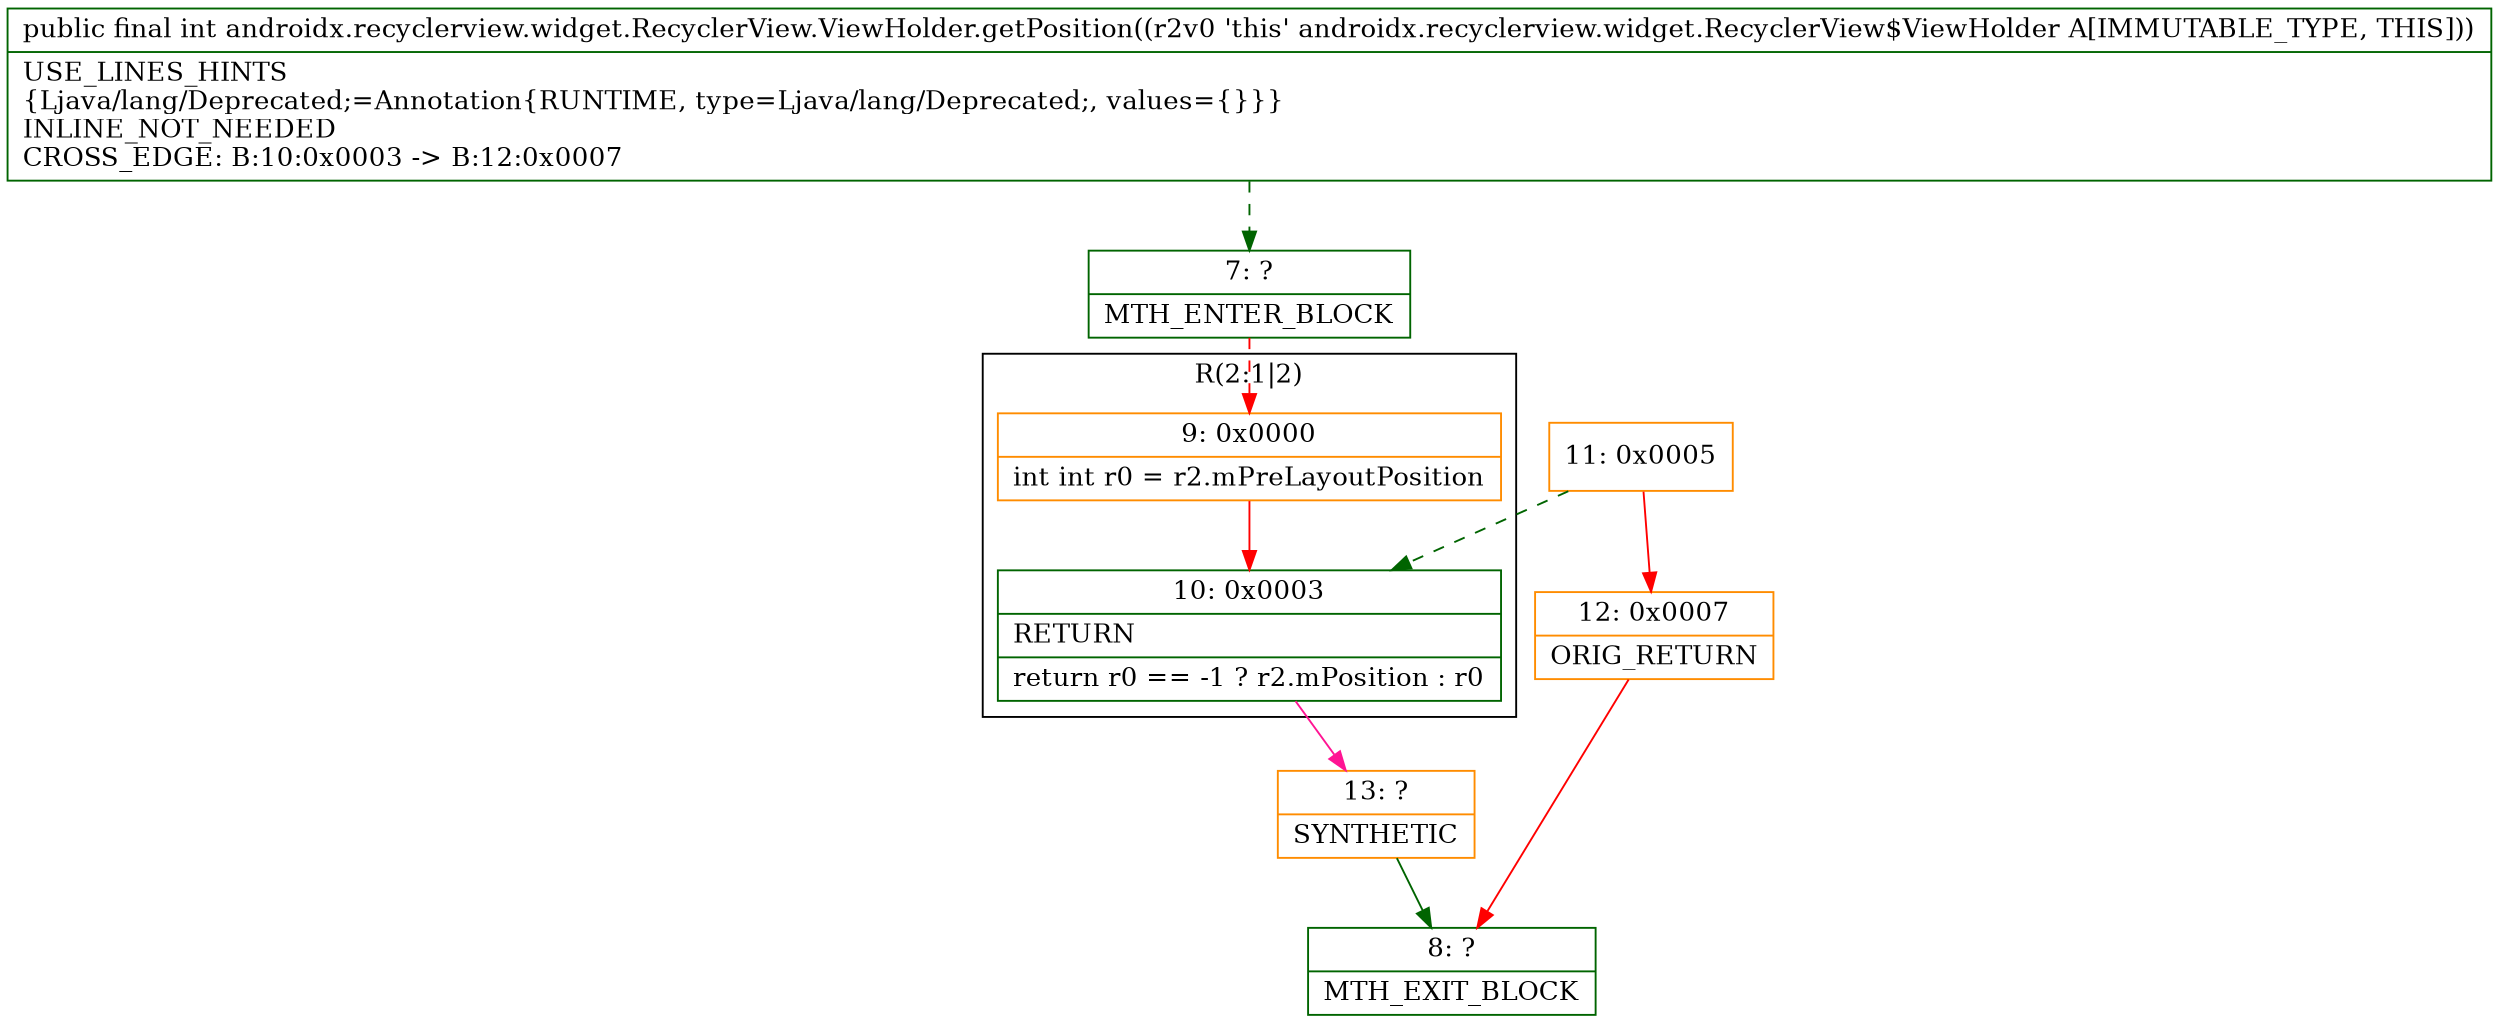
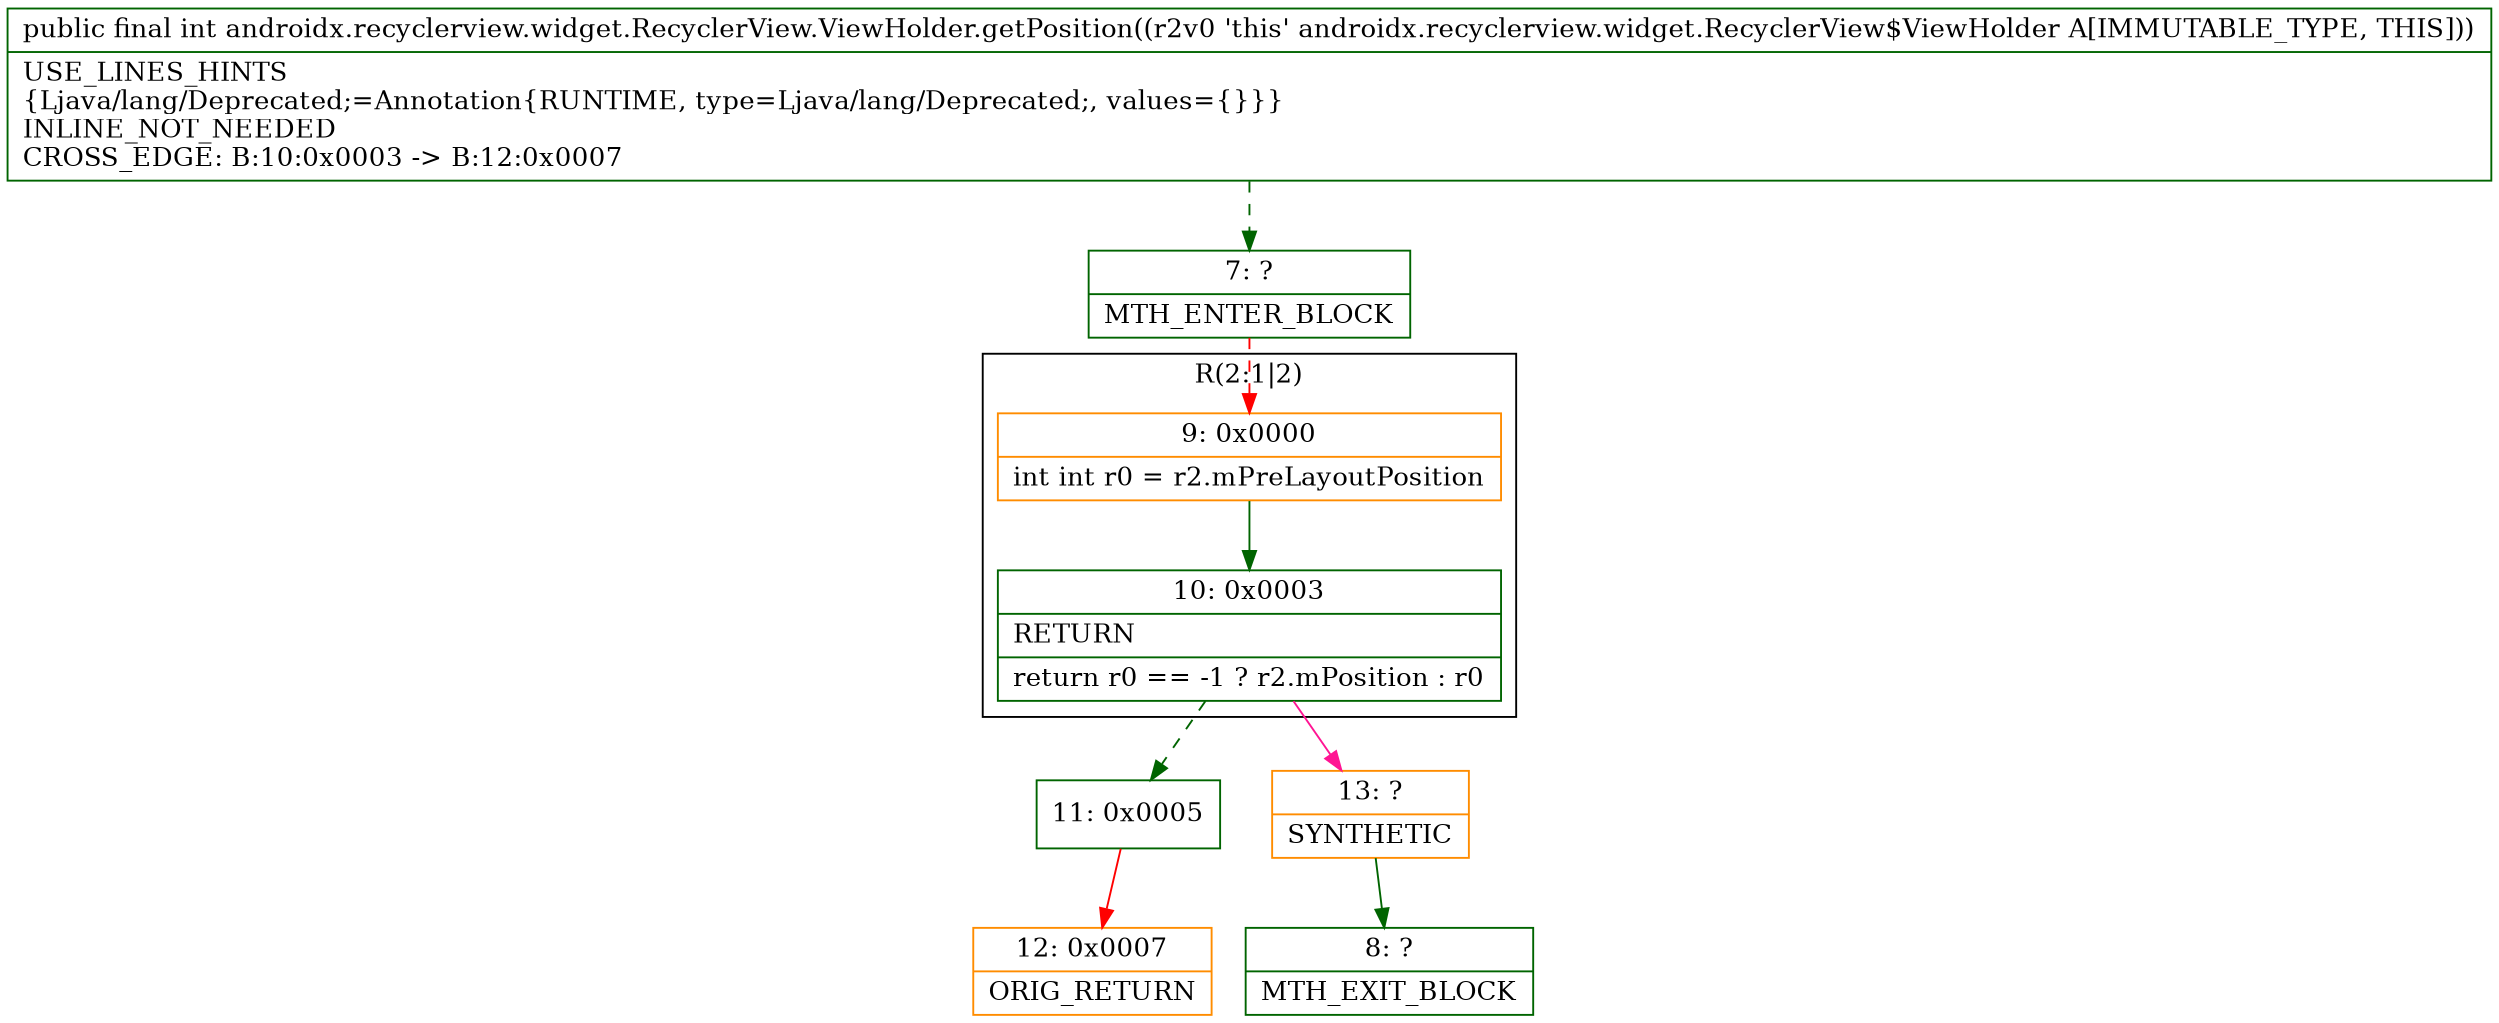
(1641, 457) -> (1128, 814)
(1249, 526) -> (1249, 526)
(1489, 527) -> (1184, 733)
(1558, 795) -> none
